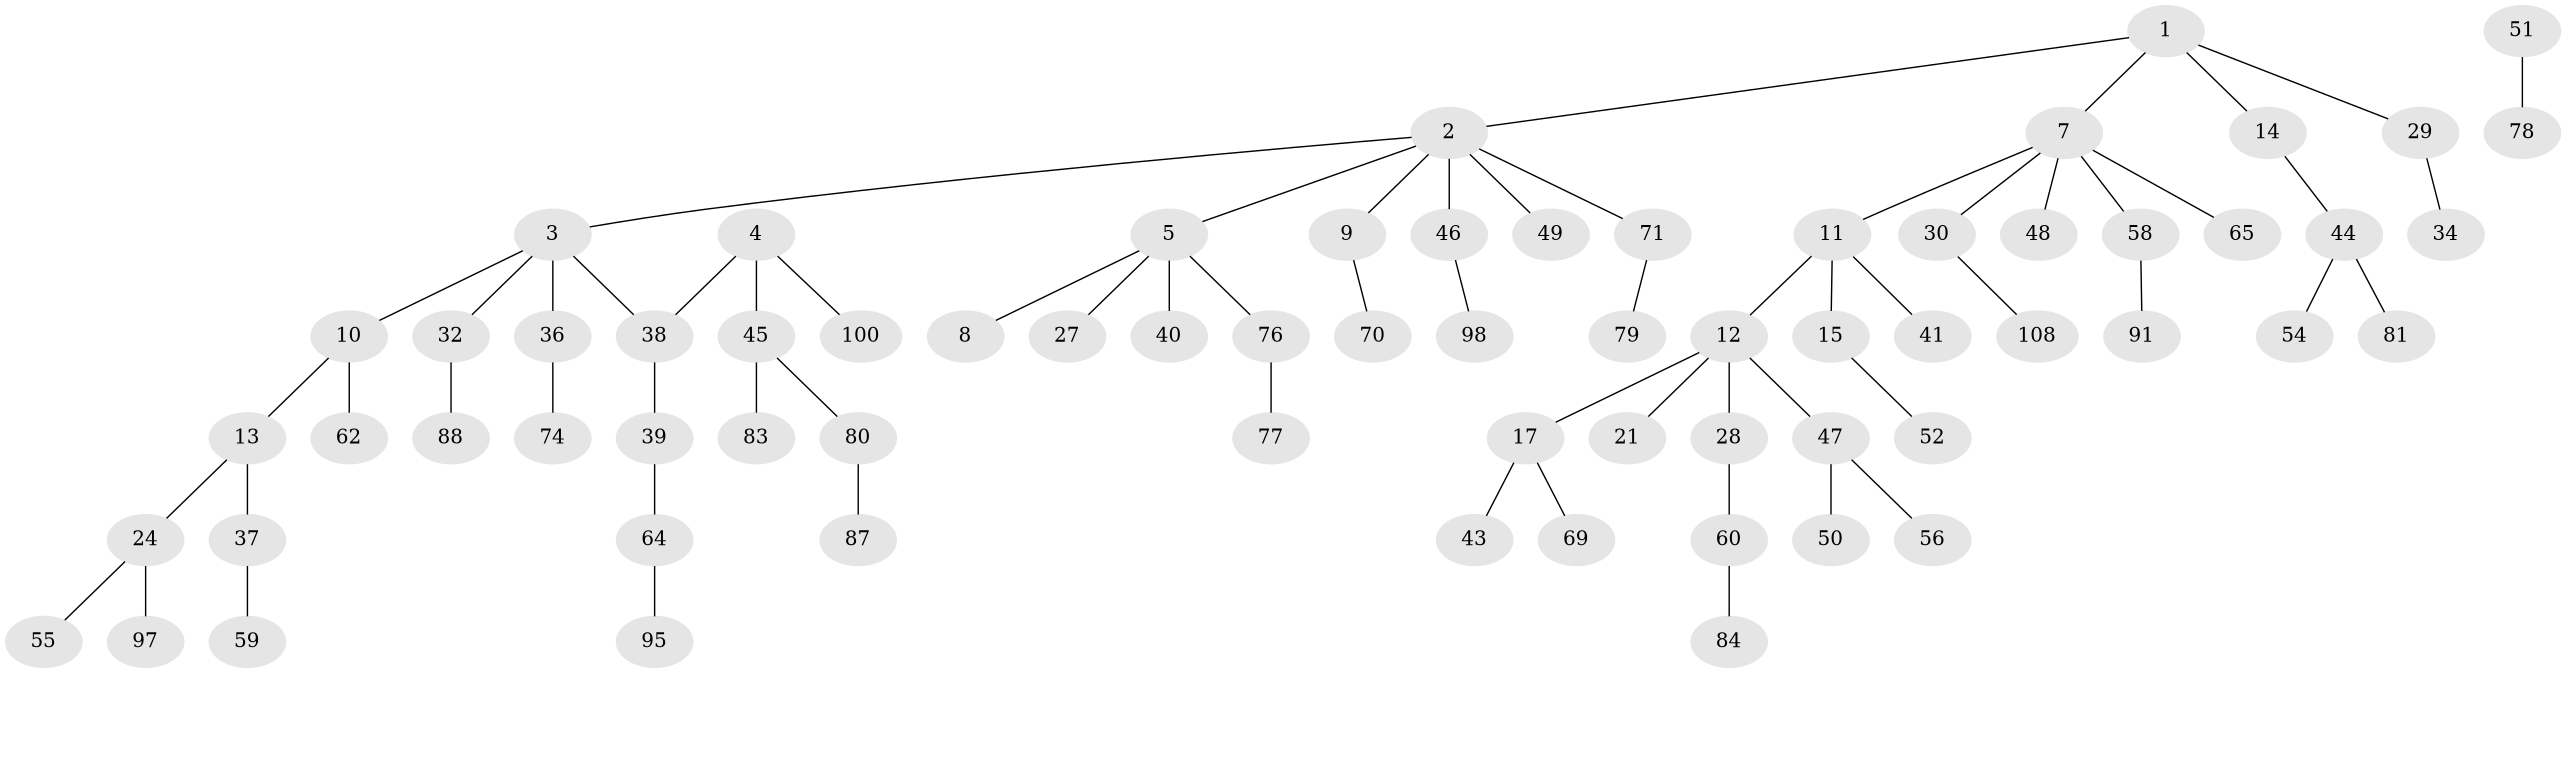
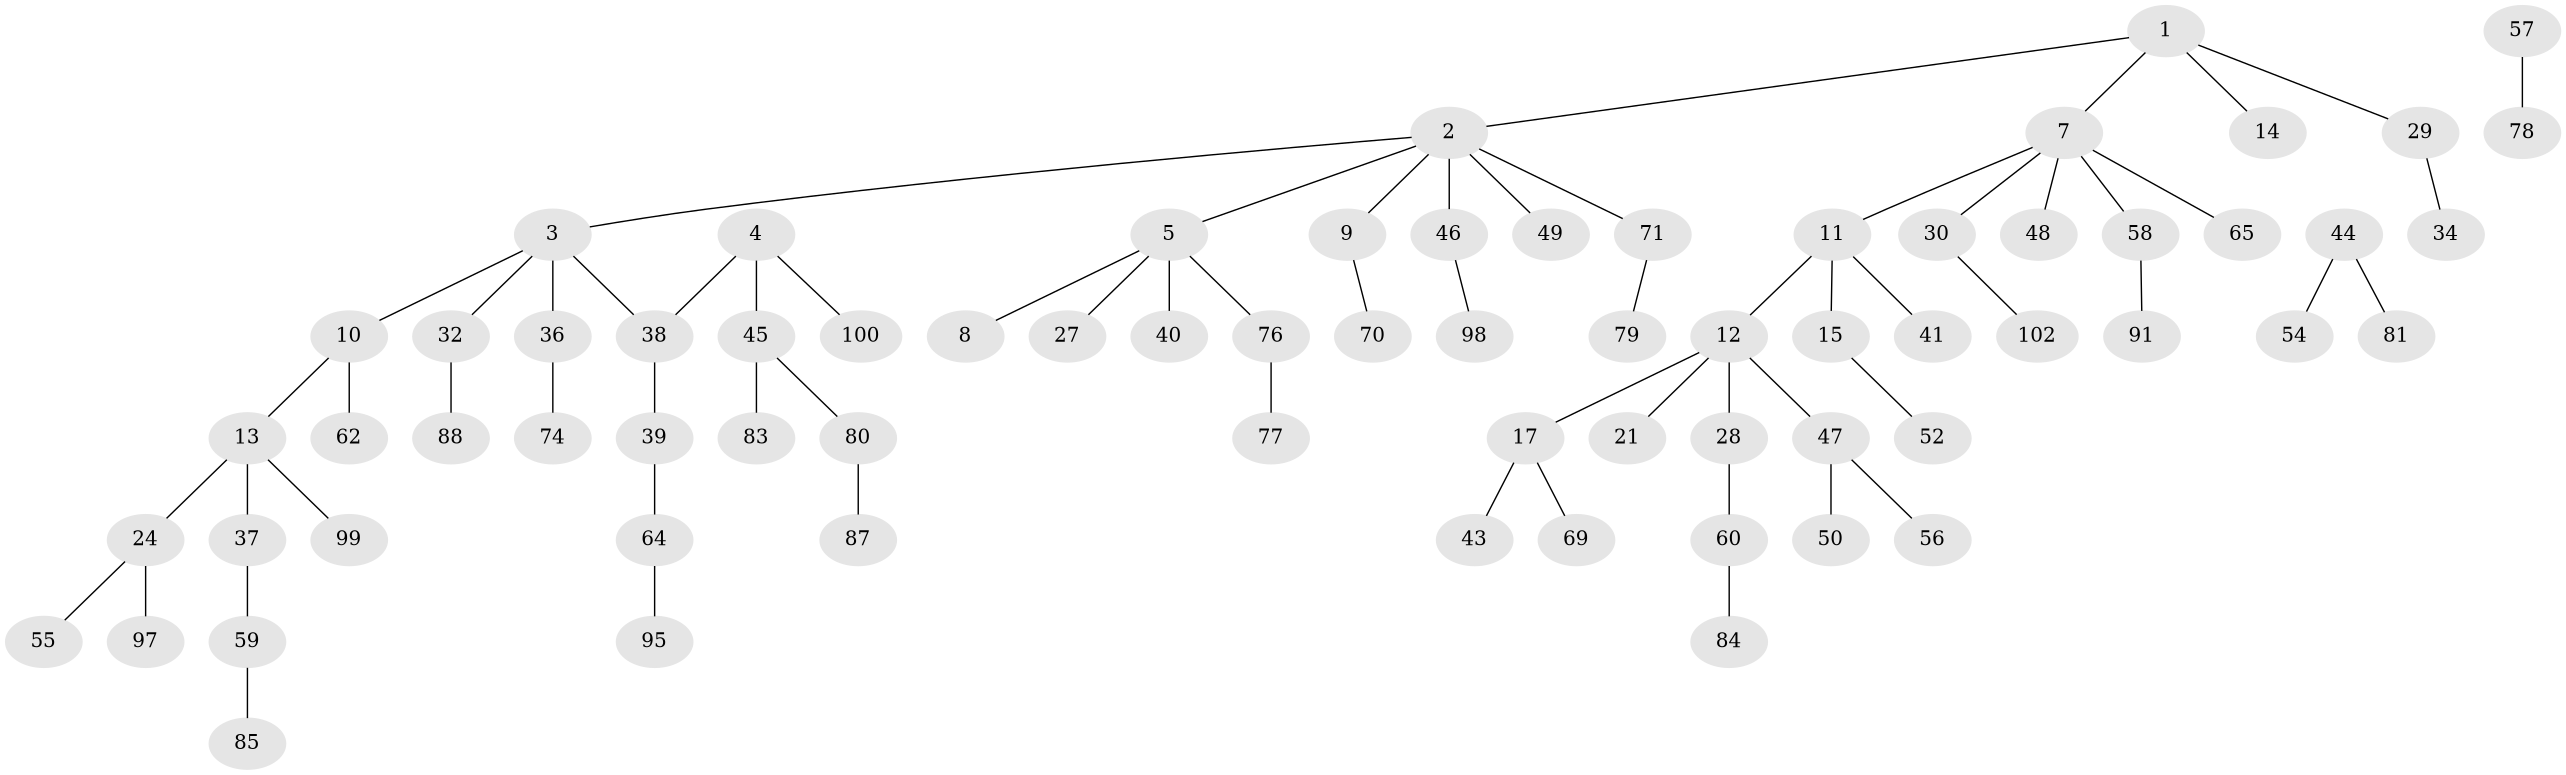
(2522, 31) -> (2522, 31)
(2306, 184) -> none
(2037, 337) -> (2037, 337)
none -> (349, 540)
none -> (247, 744)
